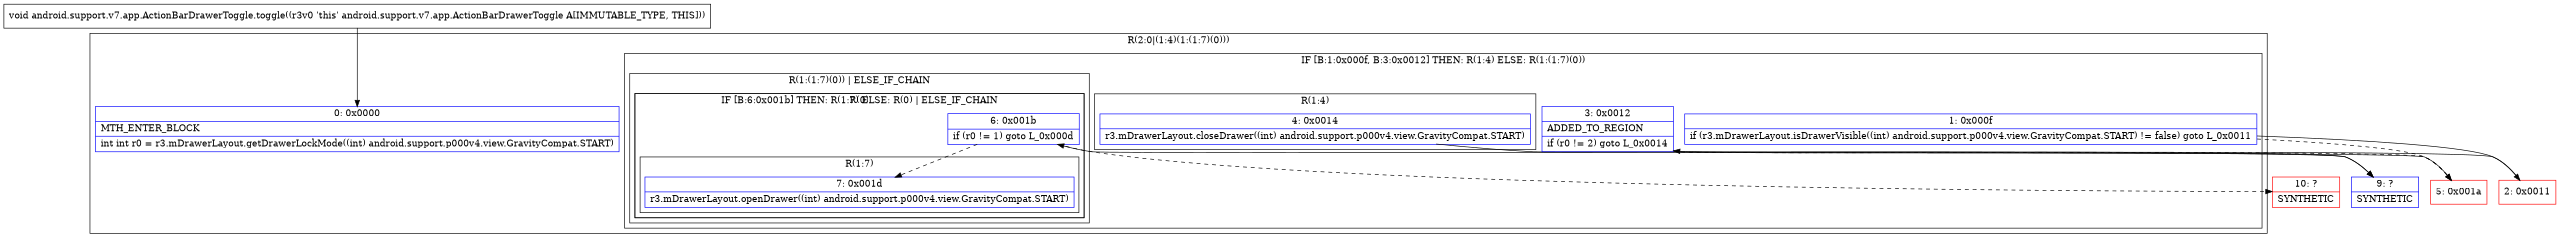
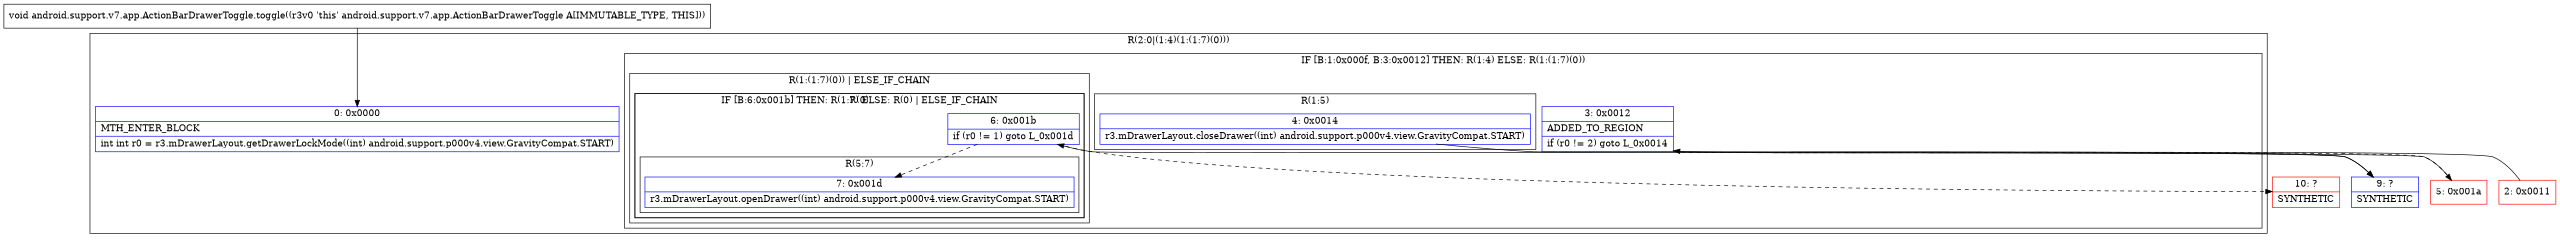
(1315, 101) -> (1315, 101)
(1971, 129) -> none
(1014, 137) -> (1014, 137)
(860, 164) -> (860, 164)
